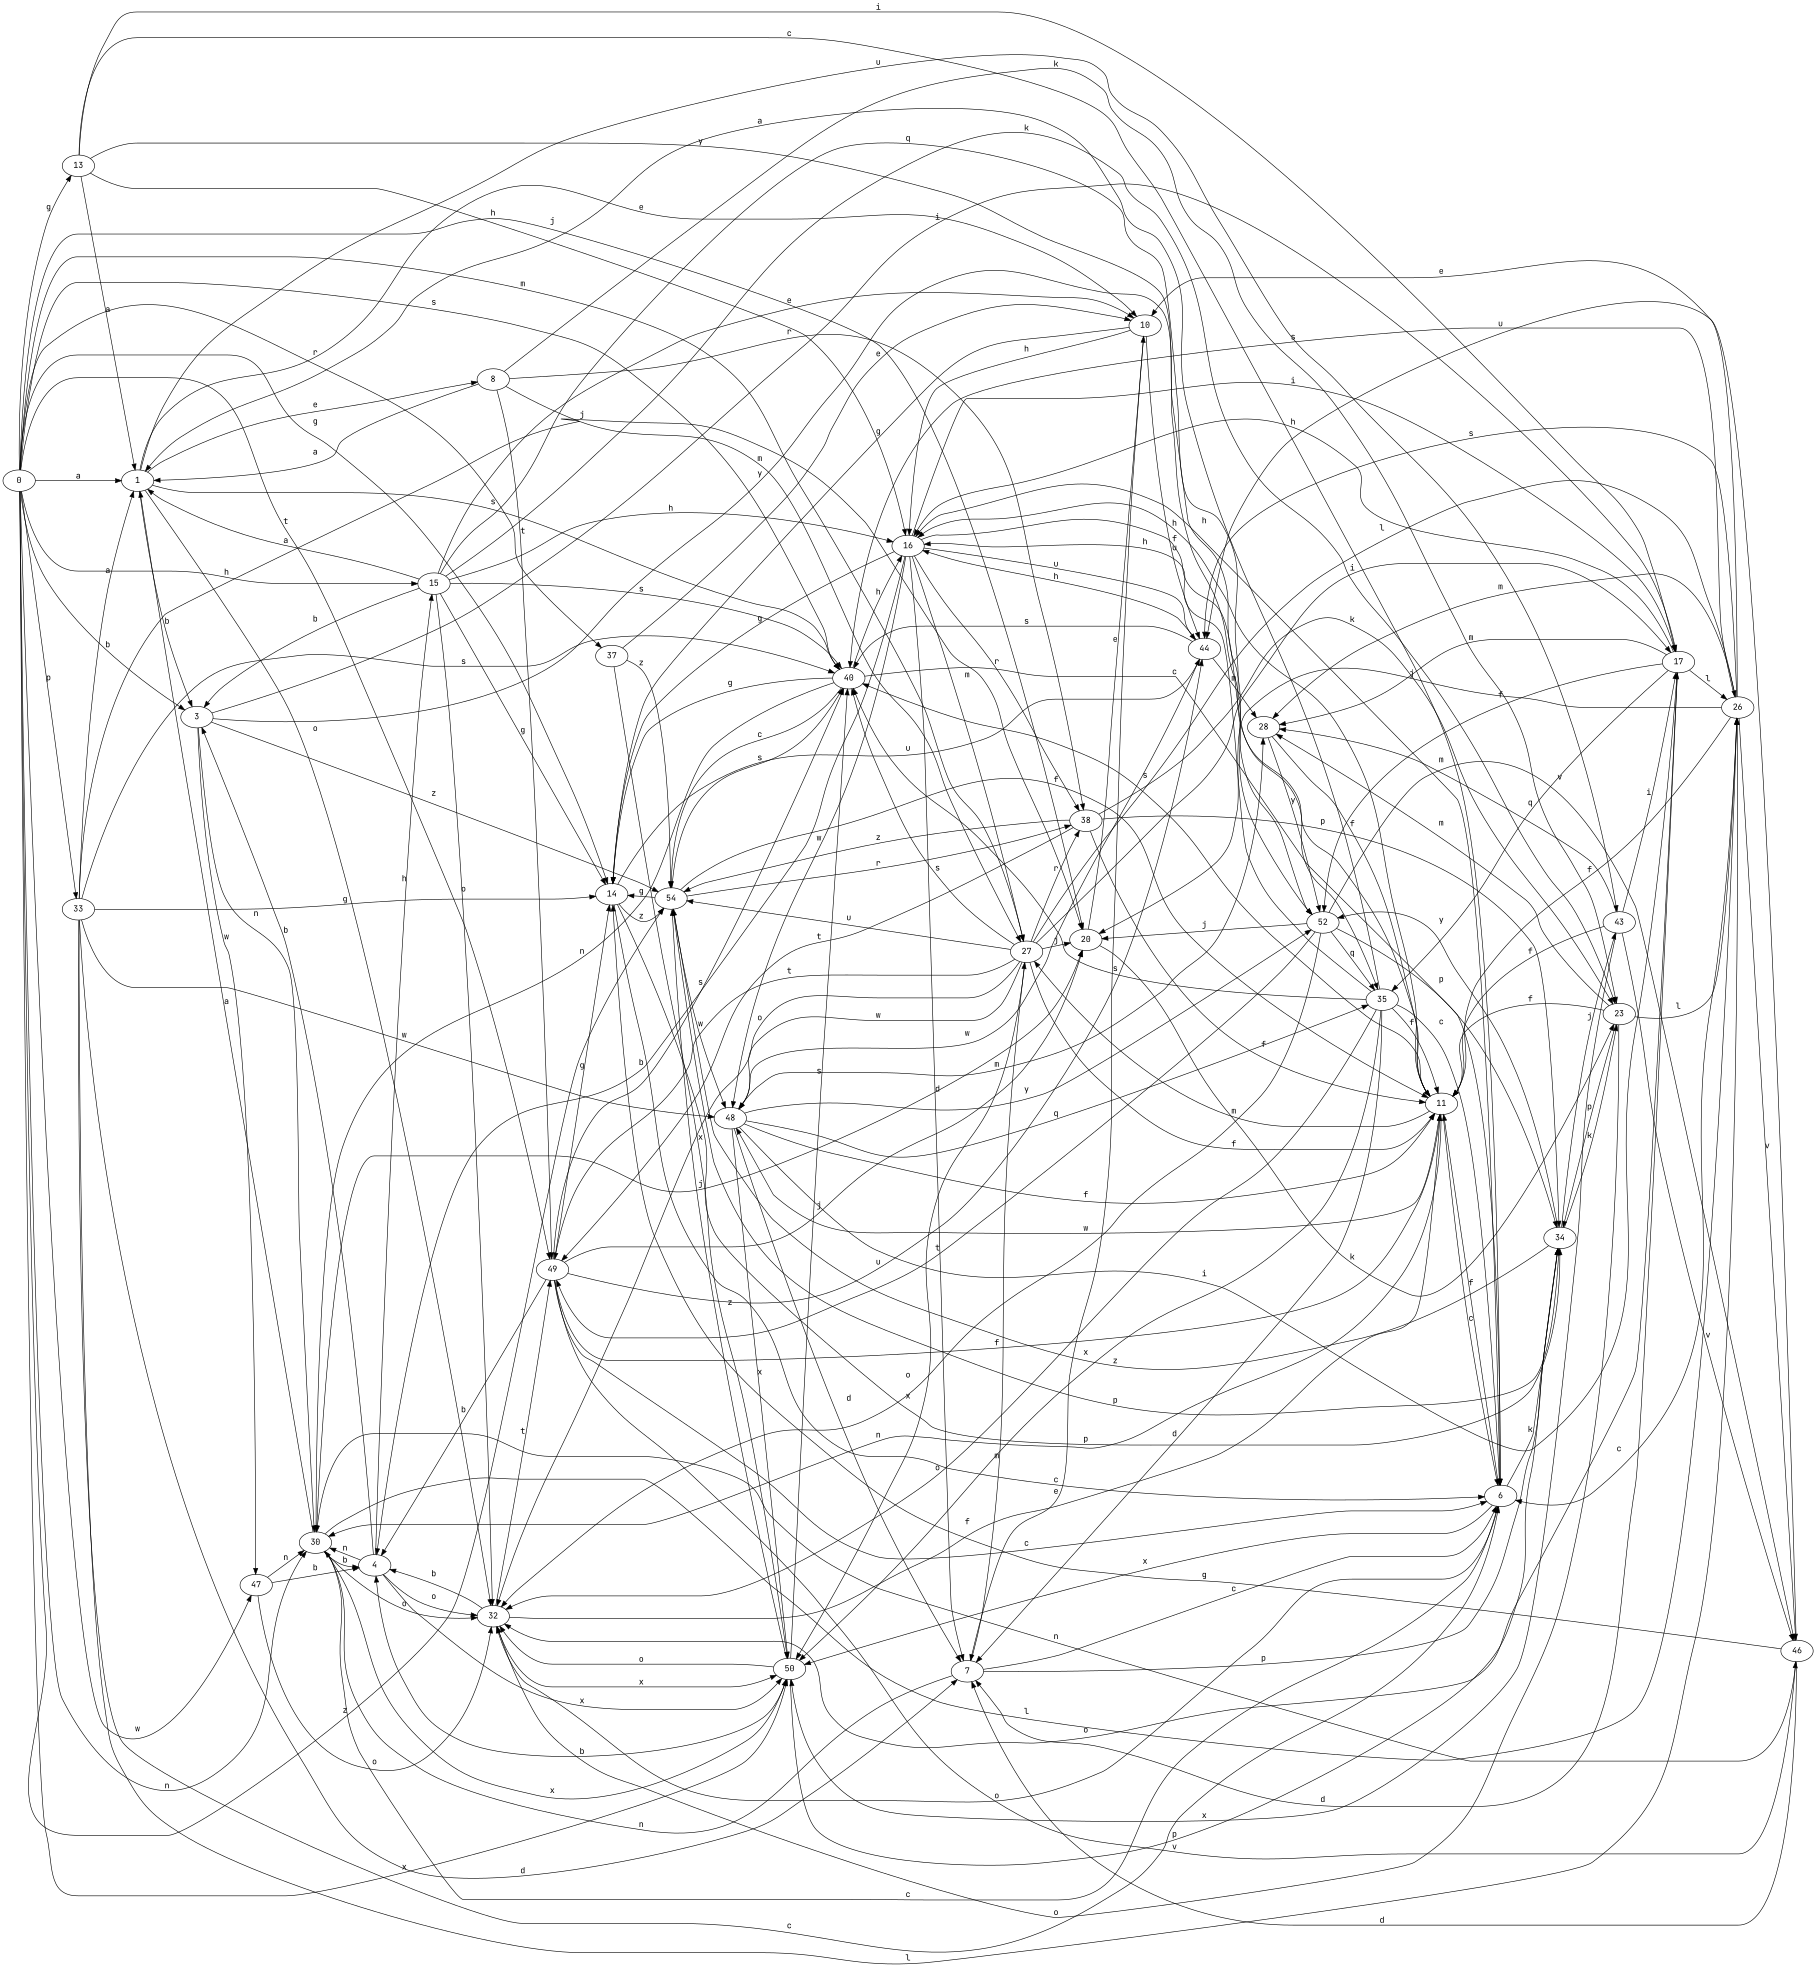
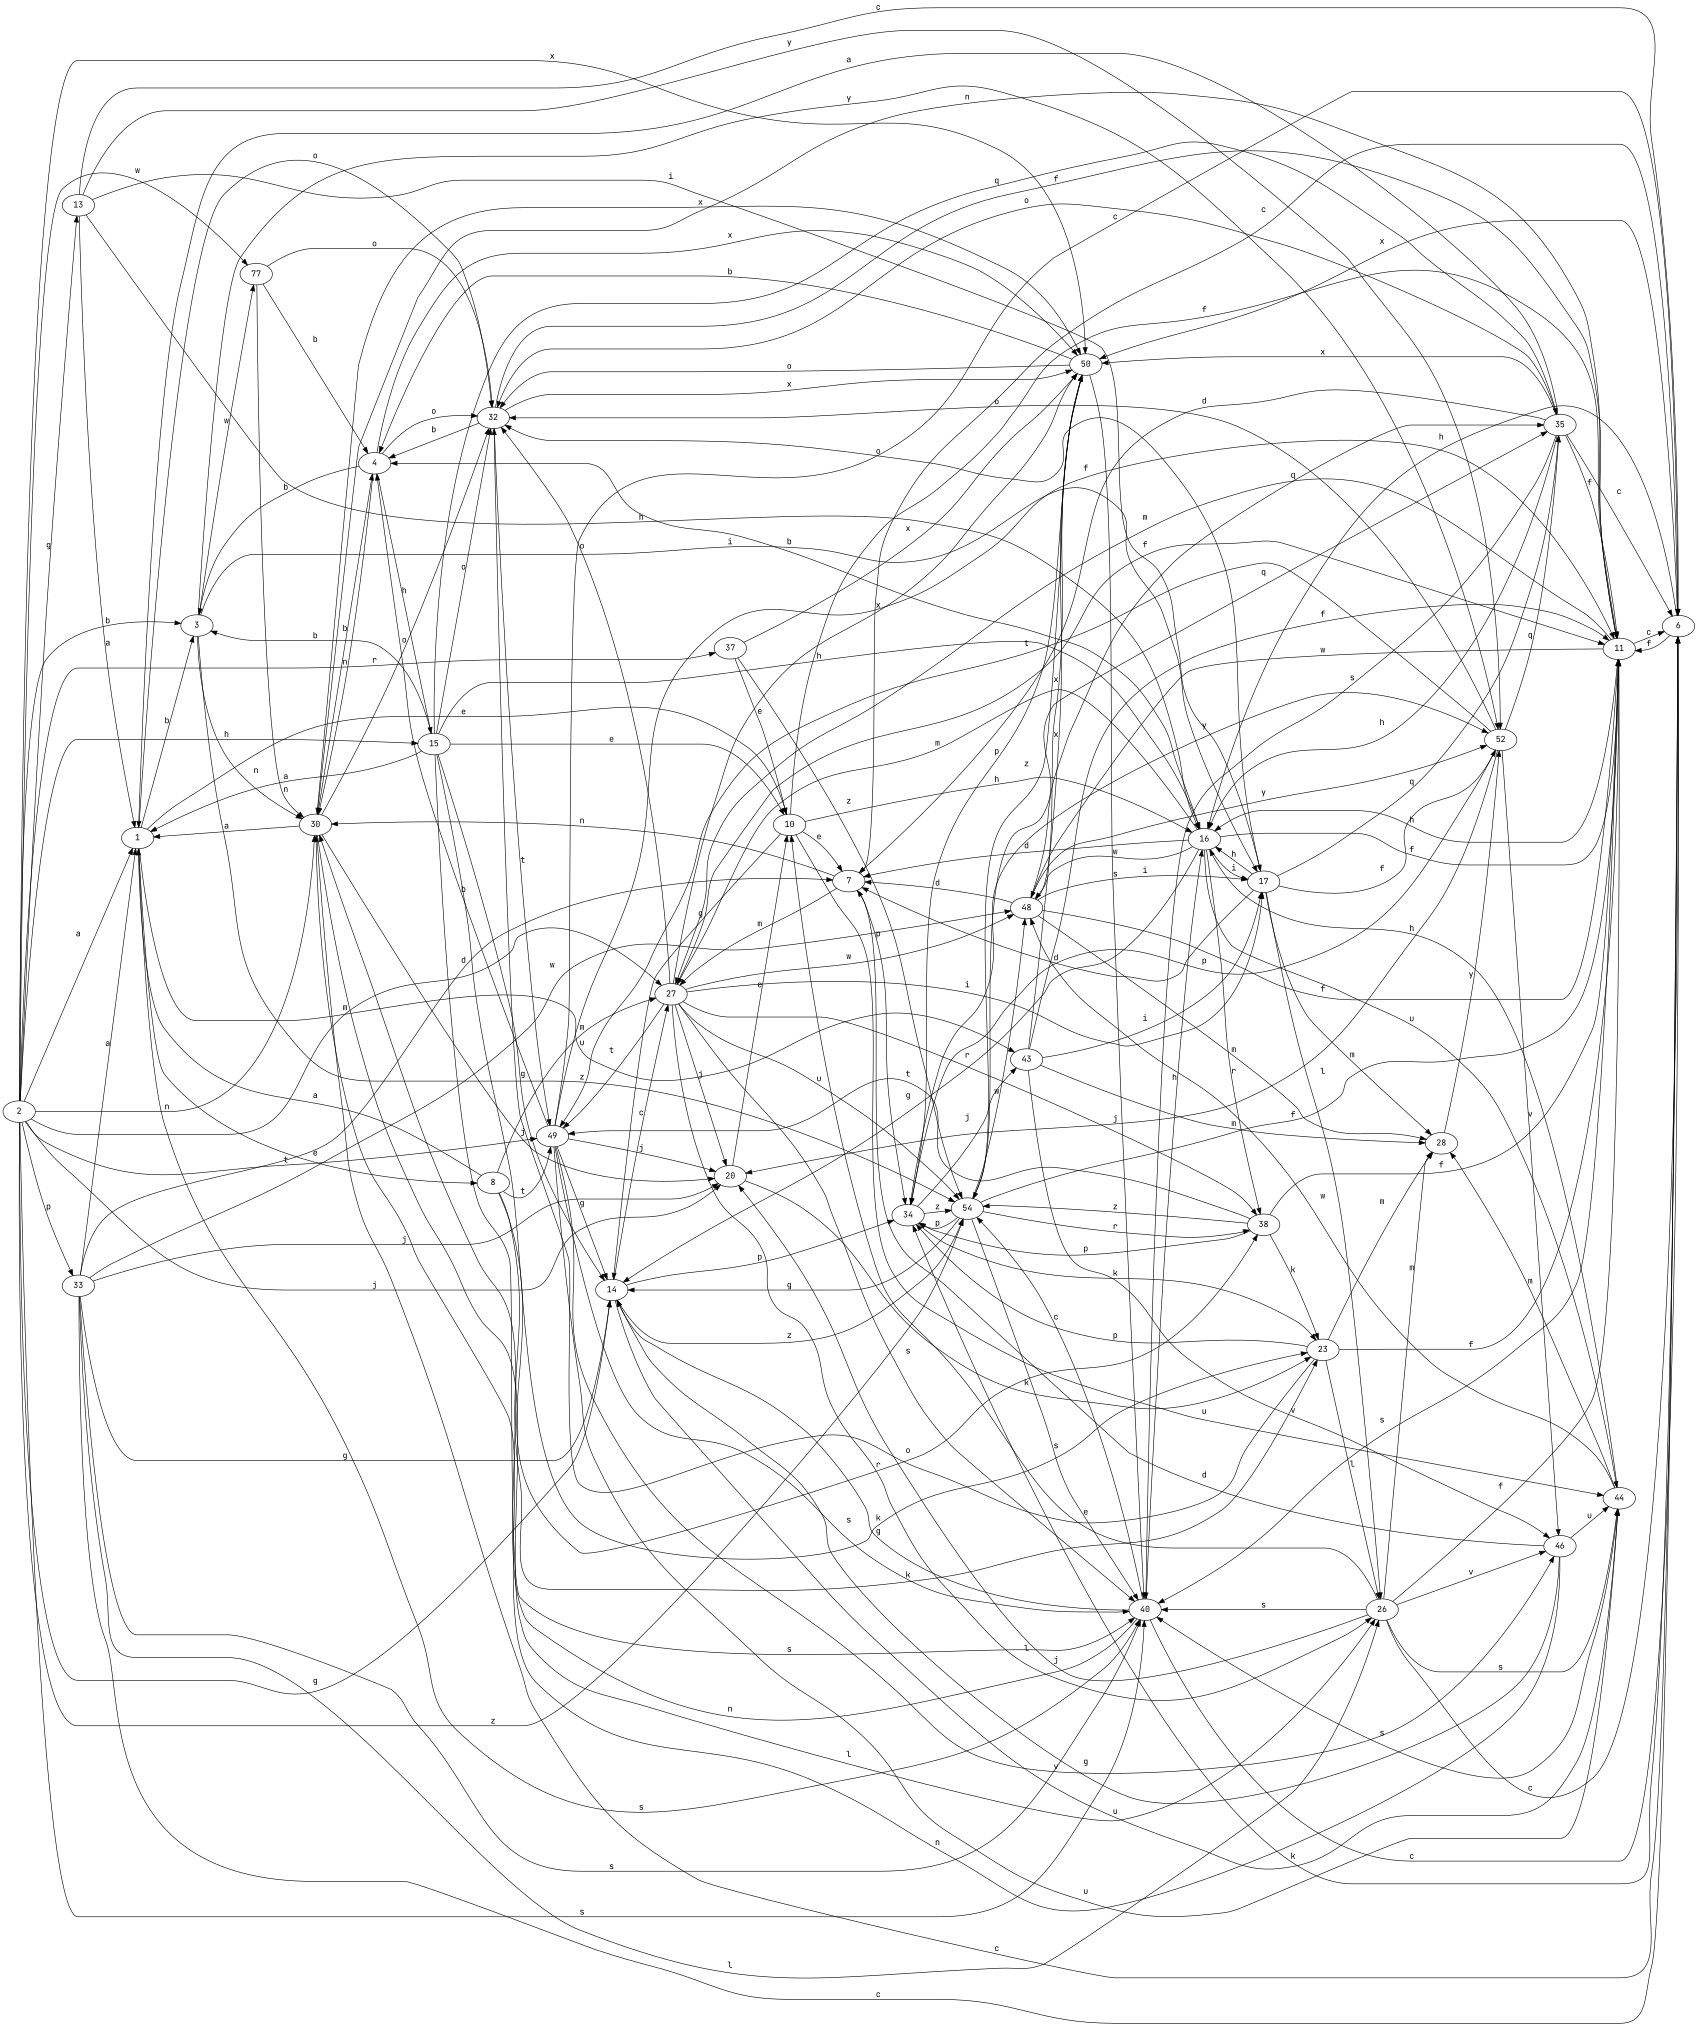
(19, 481) -> (19, 1112)
none -> (1048, 764)
(1383, 899) -> (1194, 318)
(829, 1440) -> (638, 1145)
(256, 1585) -> (256, 274)
(1024, 1797) -> none
